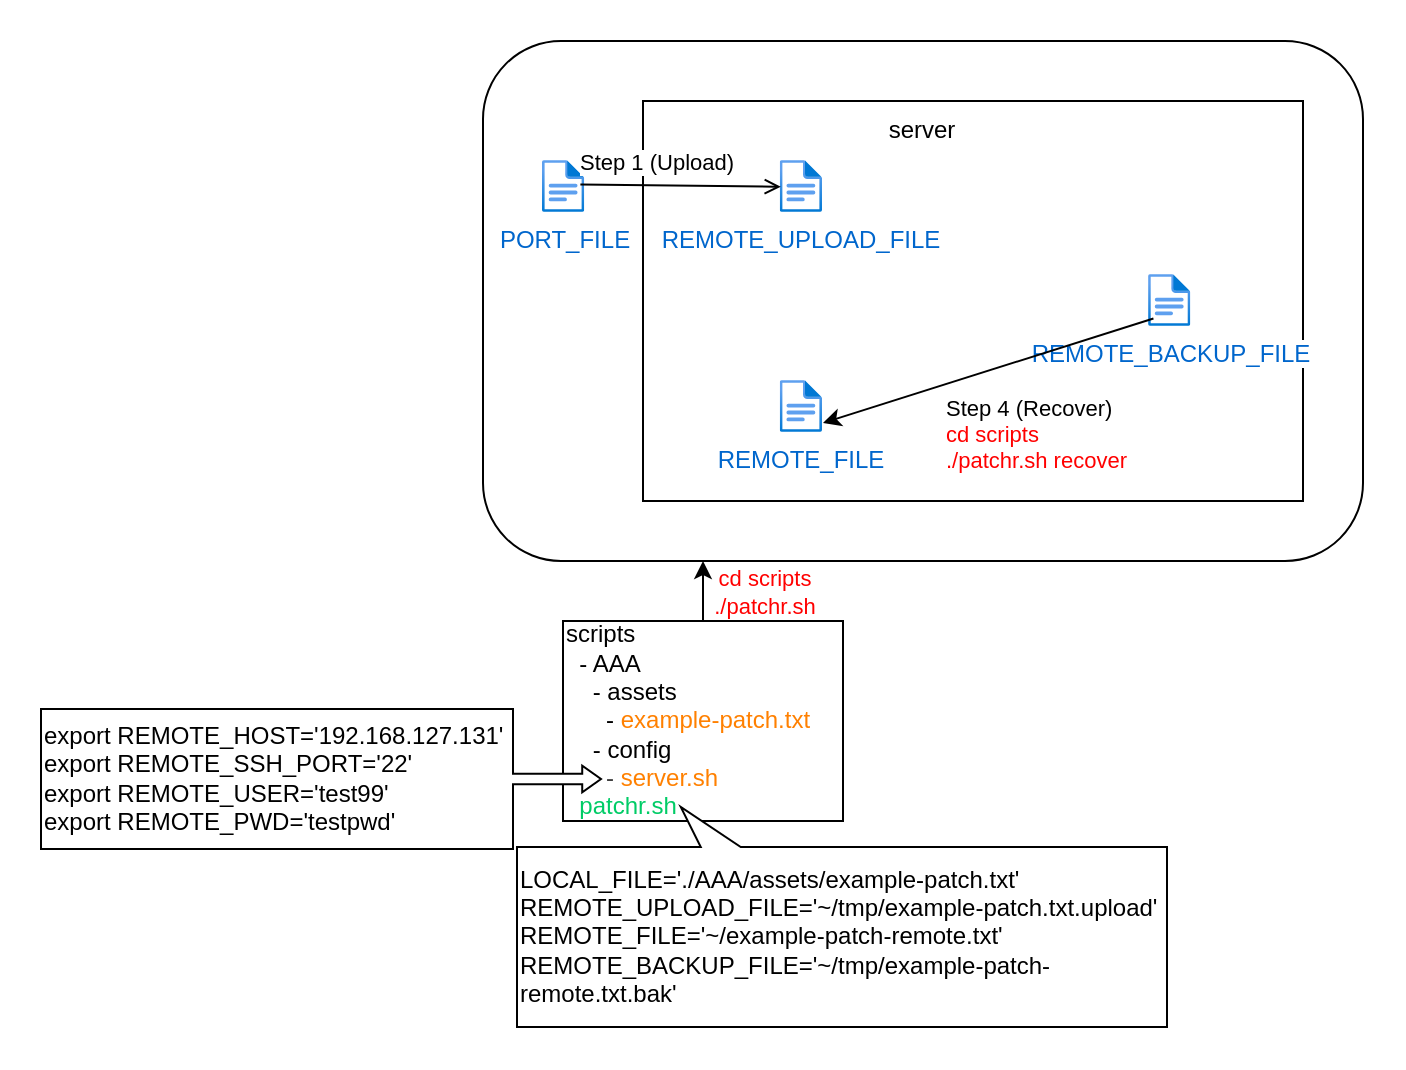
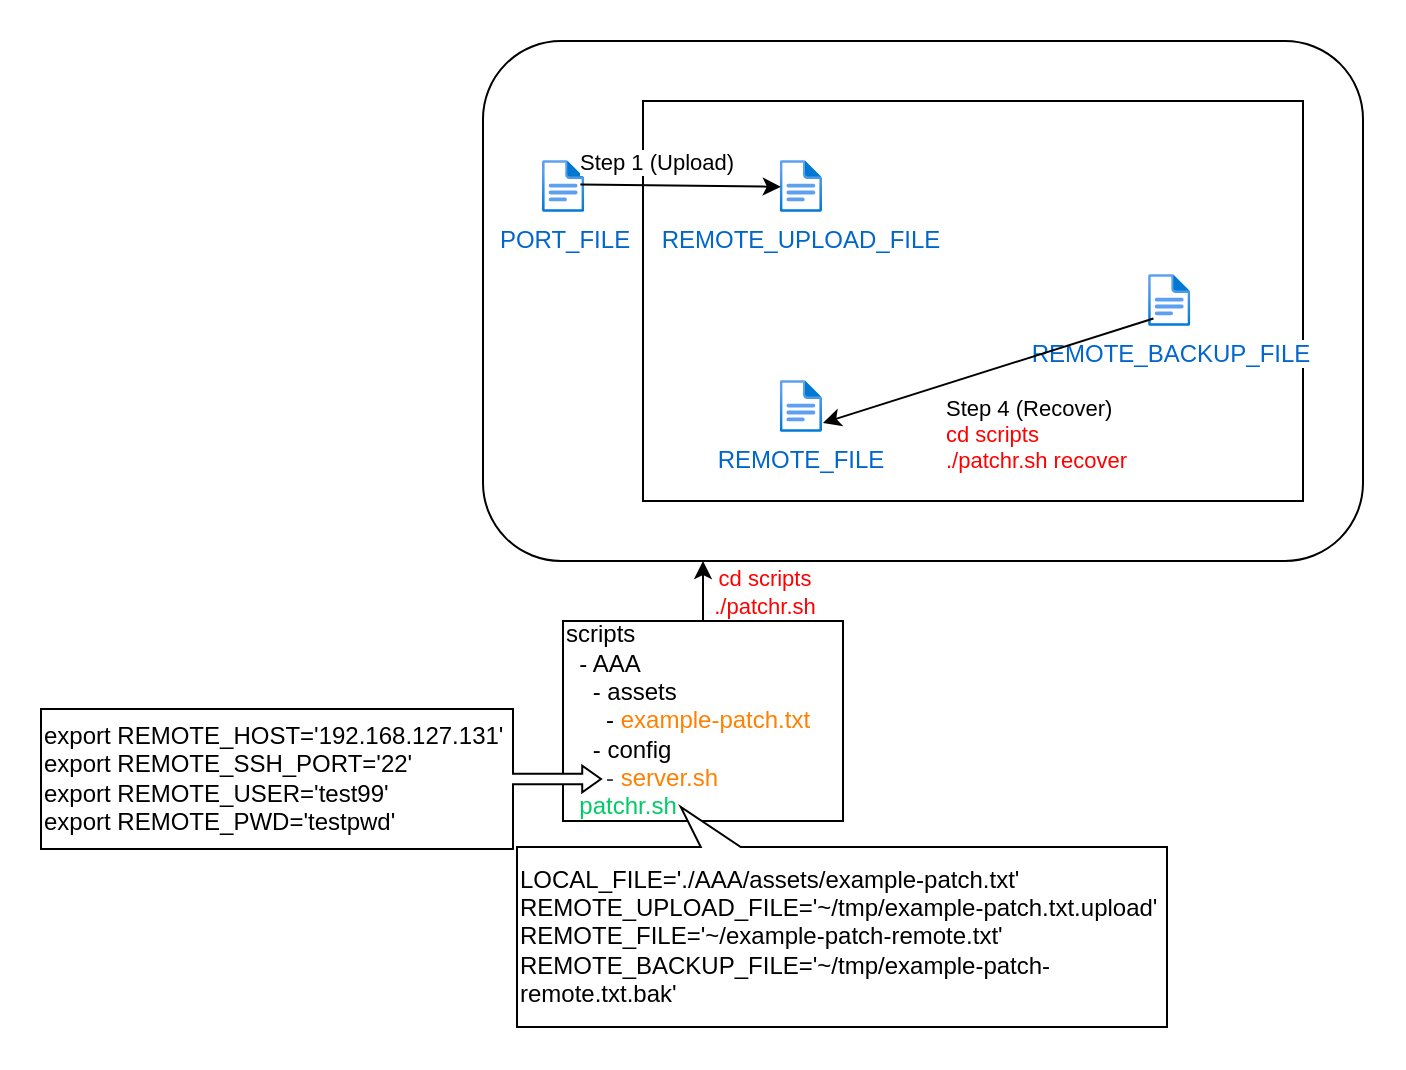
(923, 131) -> none
(768, 187) -> (765, 187)
